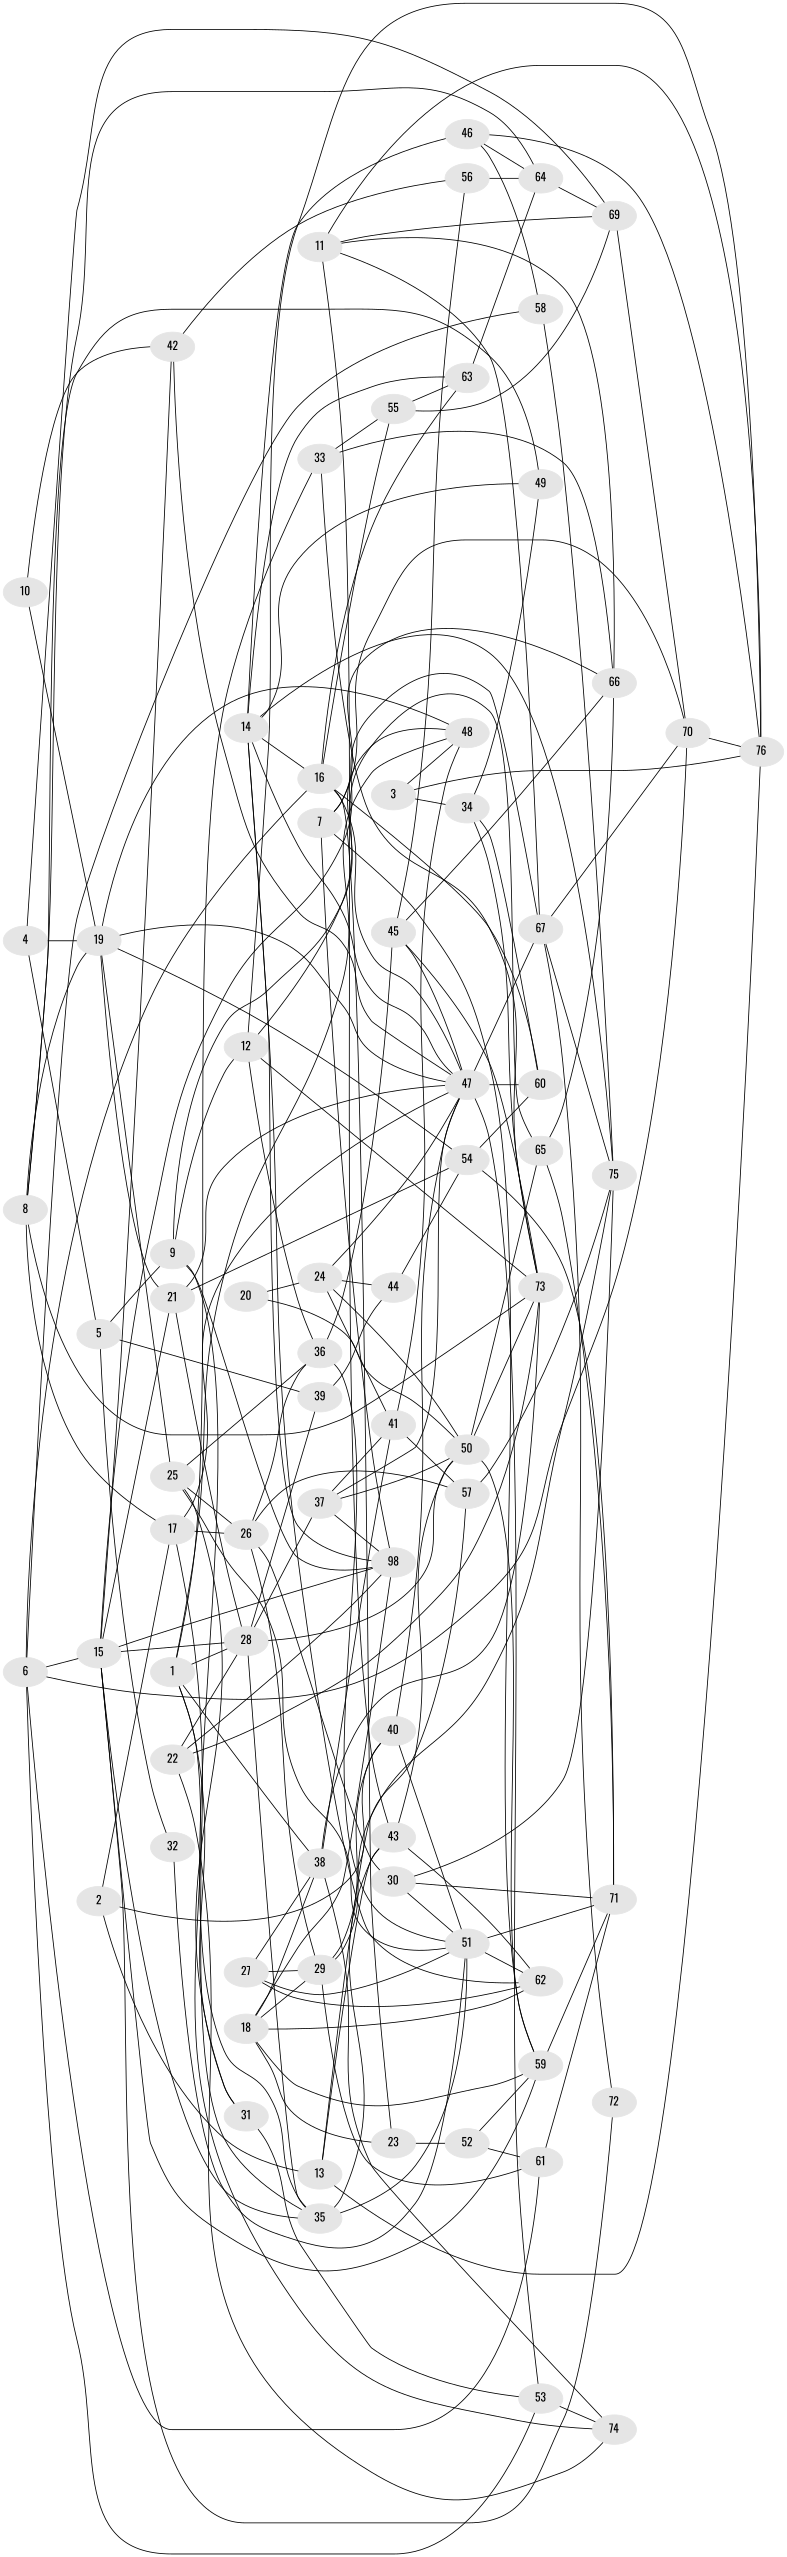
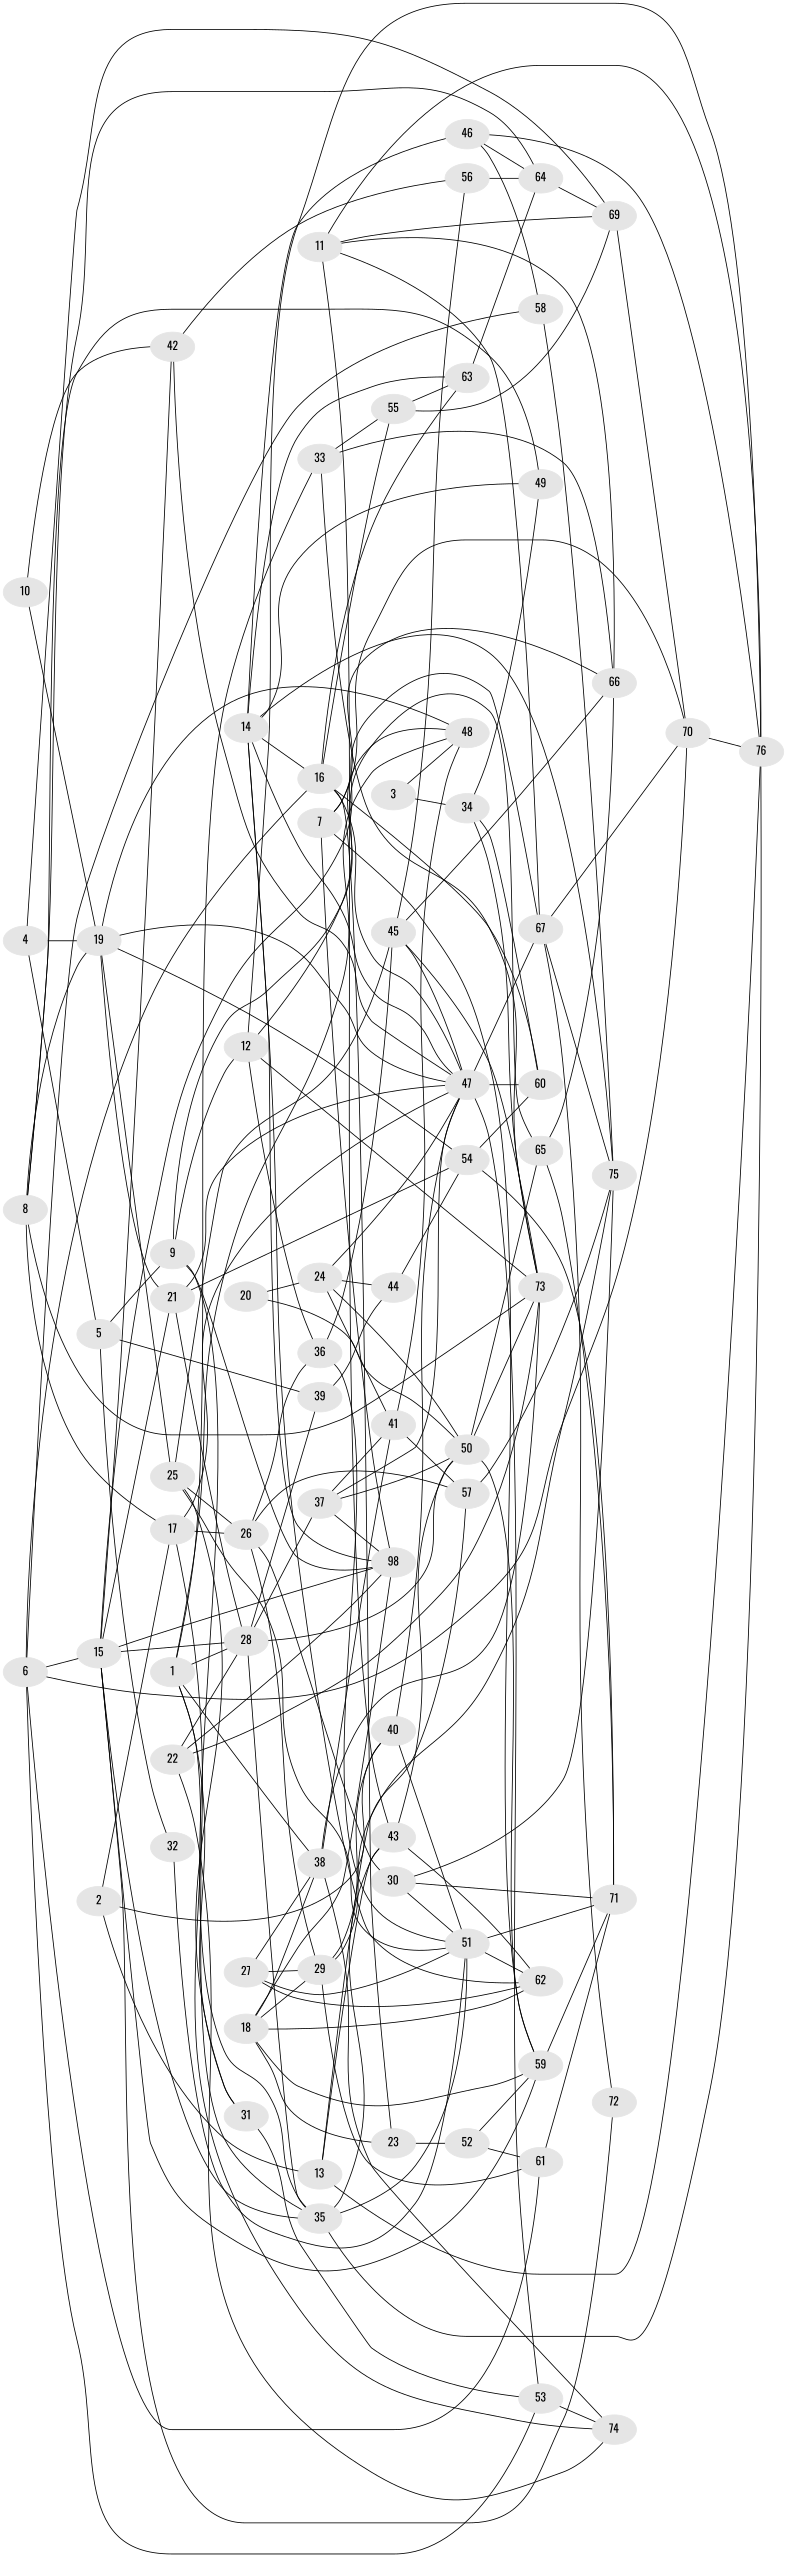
(577, 771) -> (743, 1735)
(249, 1412) -> (219, 1189)
